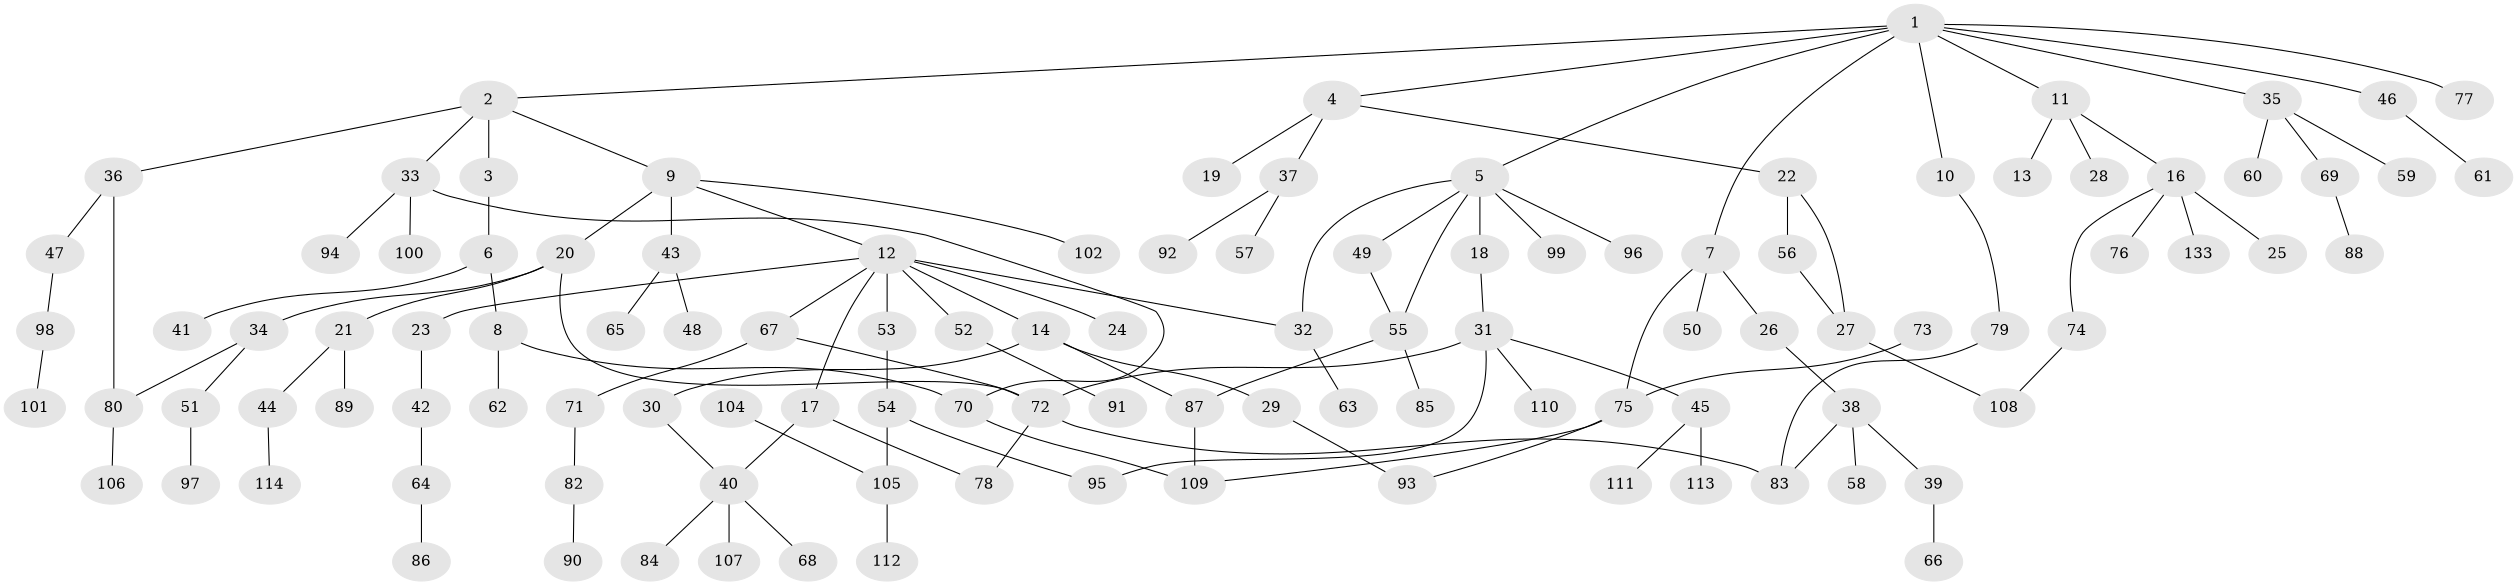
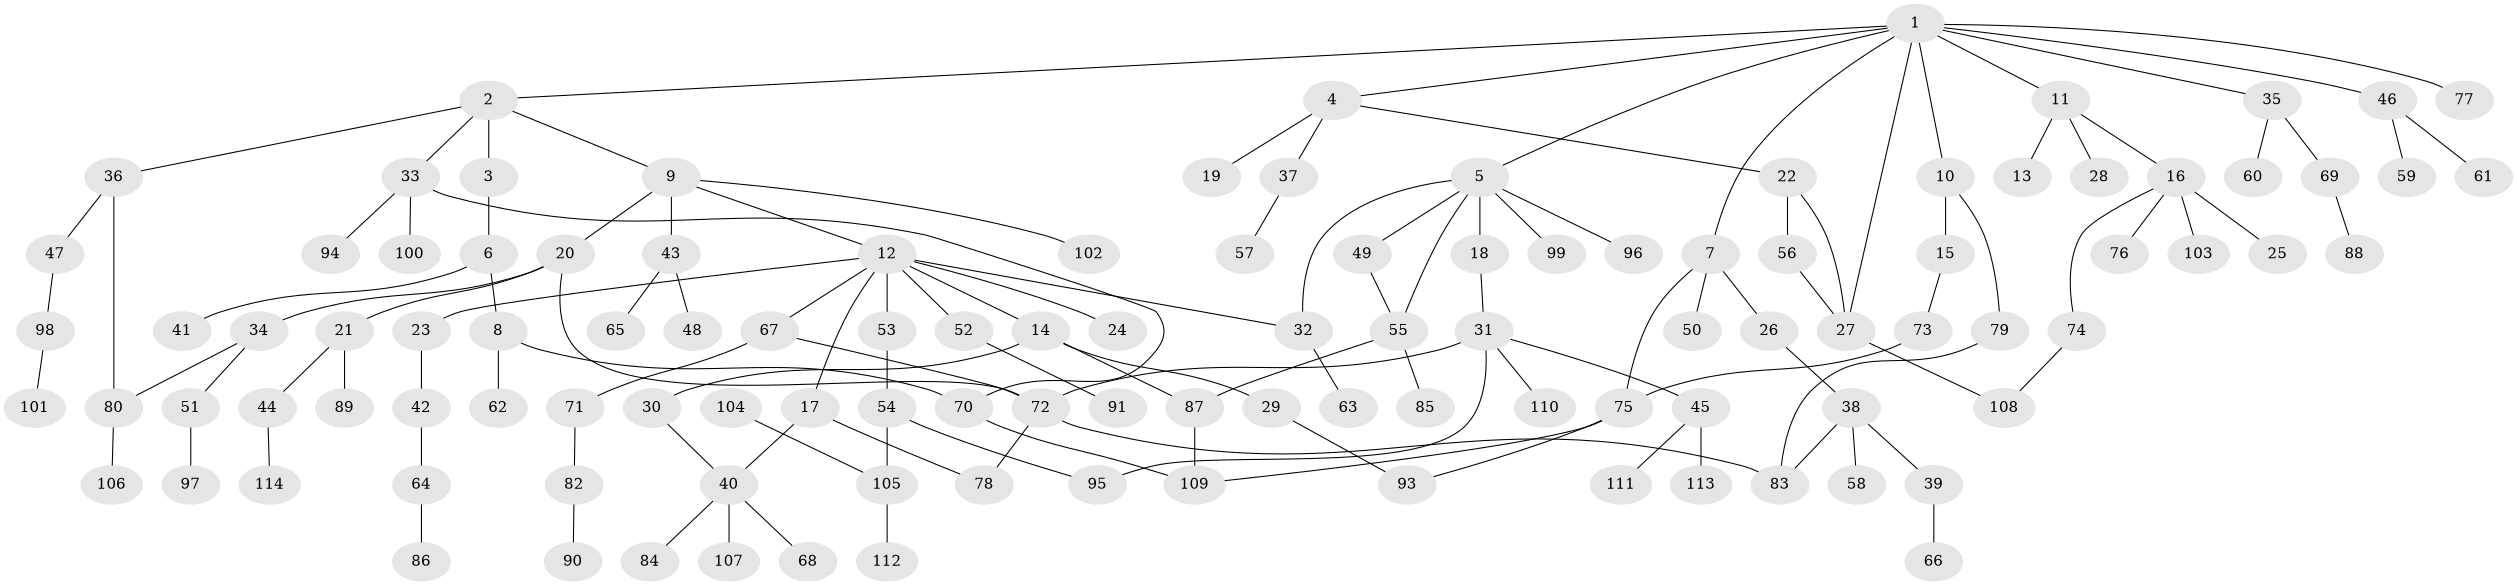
(2340, 139) -> (2397, 139)
none -> (1881, 177)
(1168, 254) -> none
none -> (1946, 254)
(2199, 254) -> (2199, 254)
